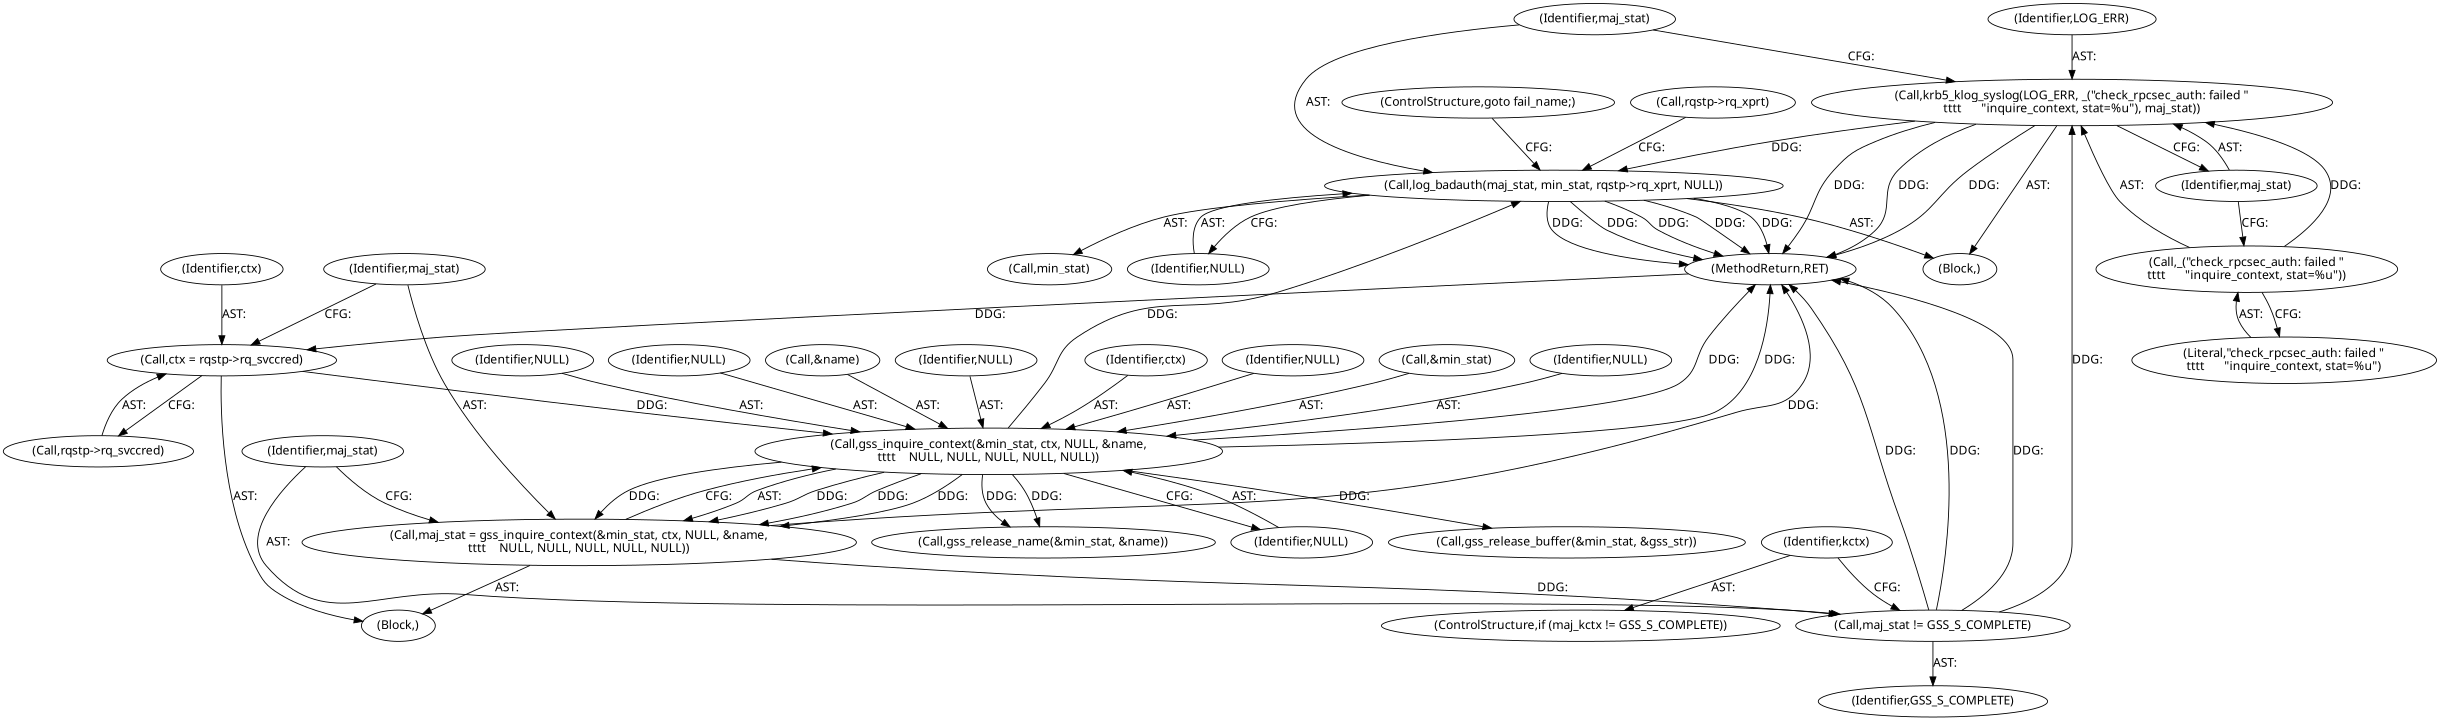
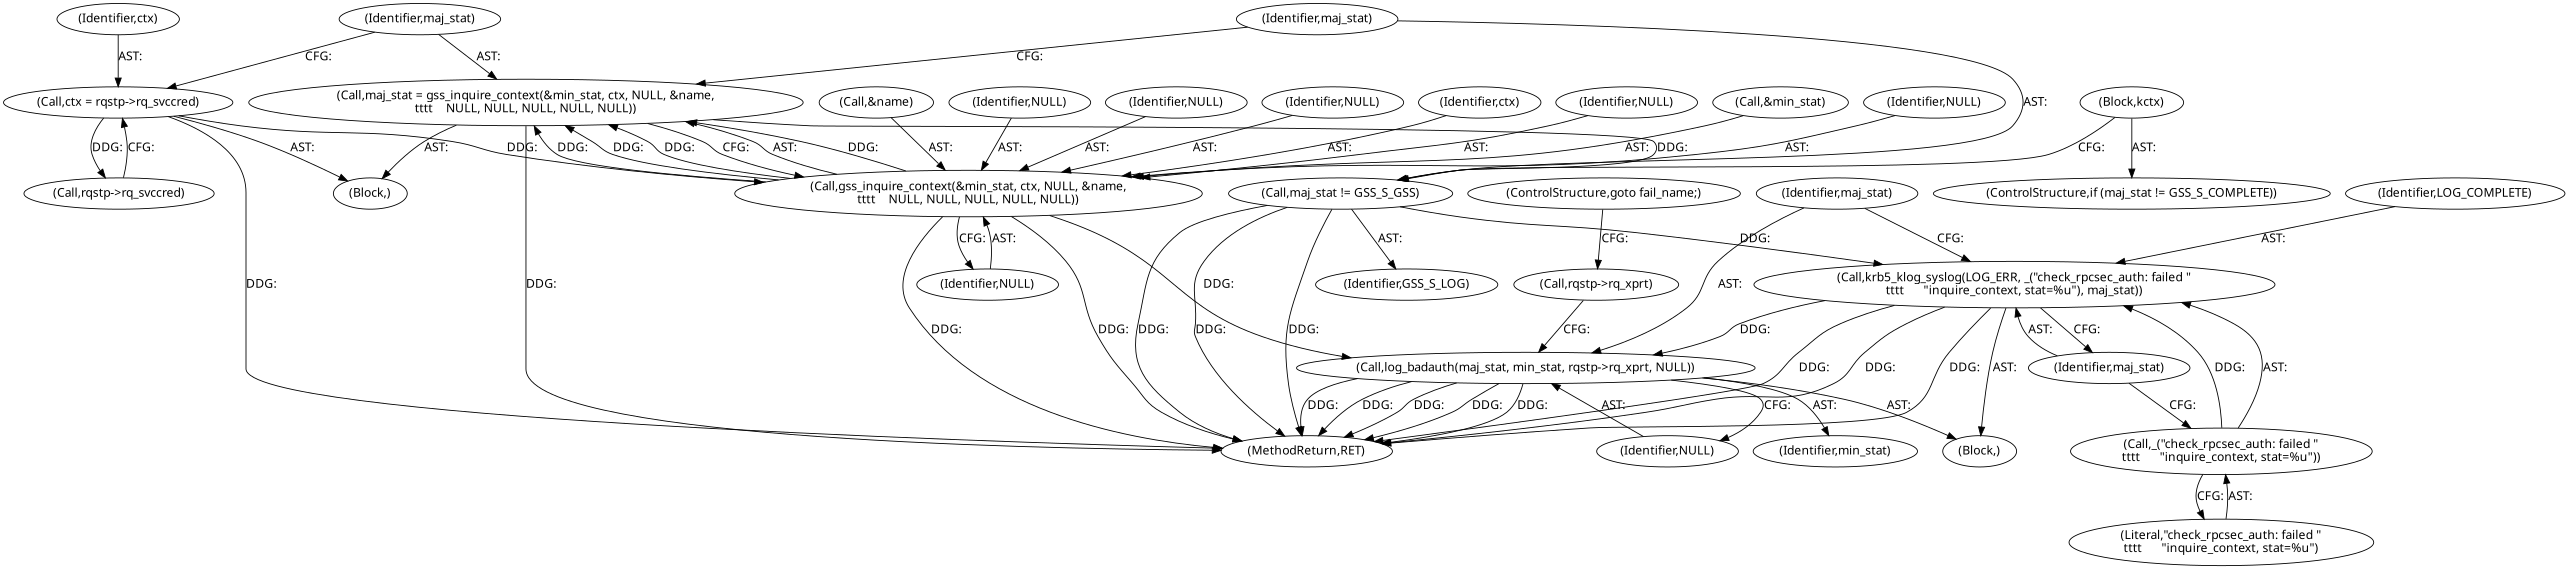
(2072, 19) -> (2455, 194)
(1513, 141) -> (1601, 235)
(1050, 269) -> (1835, 451)
(1002, 307) -> (581, 420)
(136, 406) -> (143, 148)
(183, 406) -> (109, 148)
(1044, 542) -> none
(1567, 542) -> none
(1827, 542) -> (2132, 102)
(1581, 626) -> (2132, 194)
(1933, 626) -> (1341, 194)
(1933, 701) -> (1407, 285)
